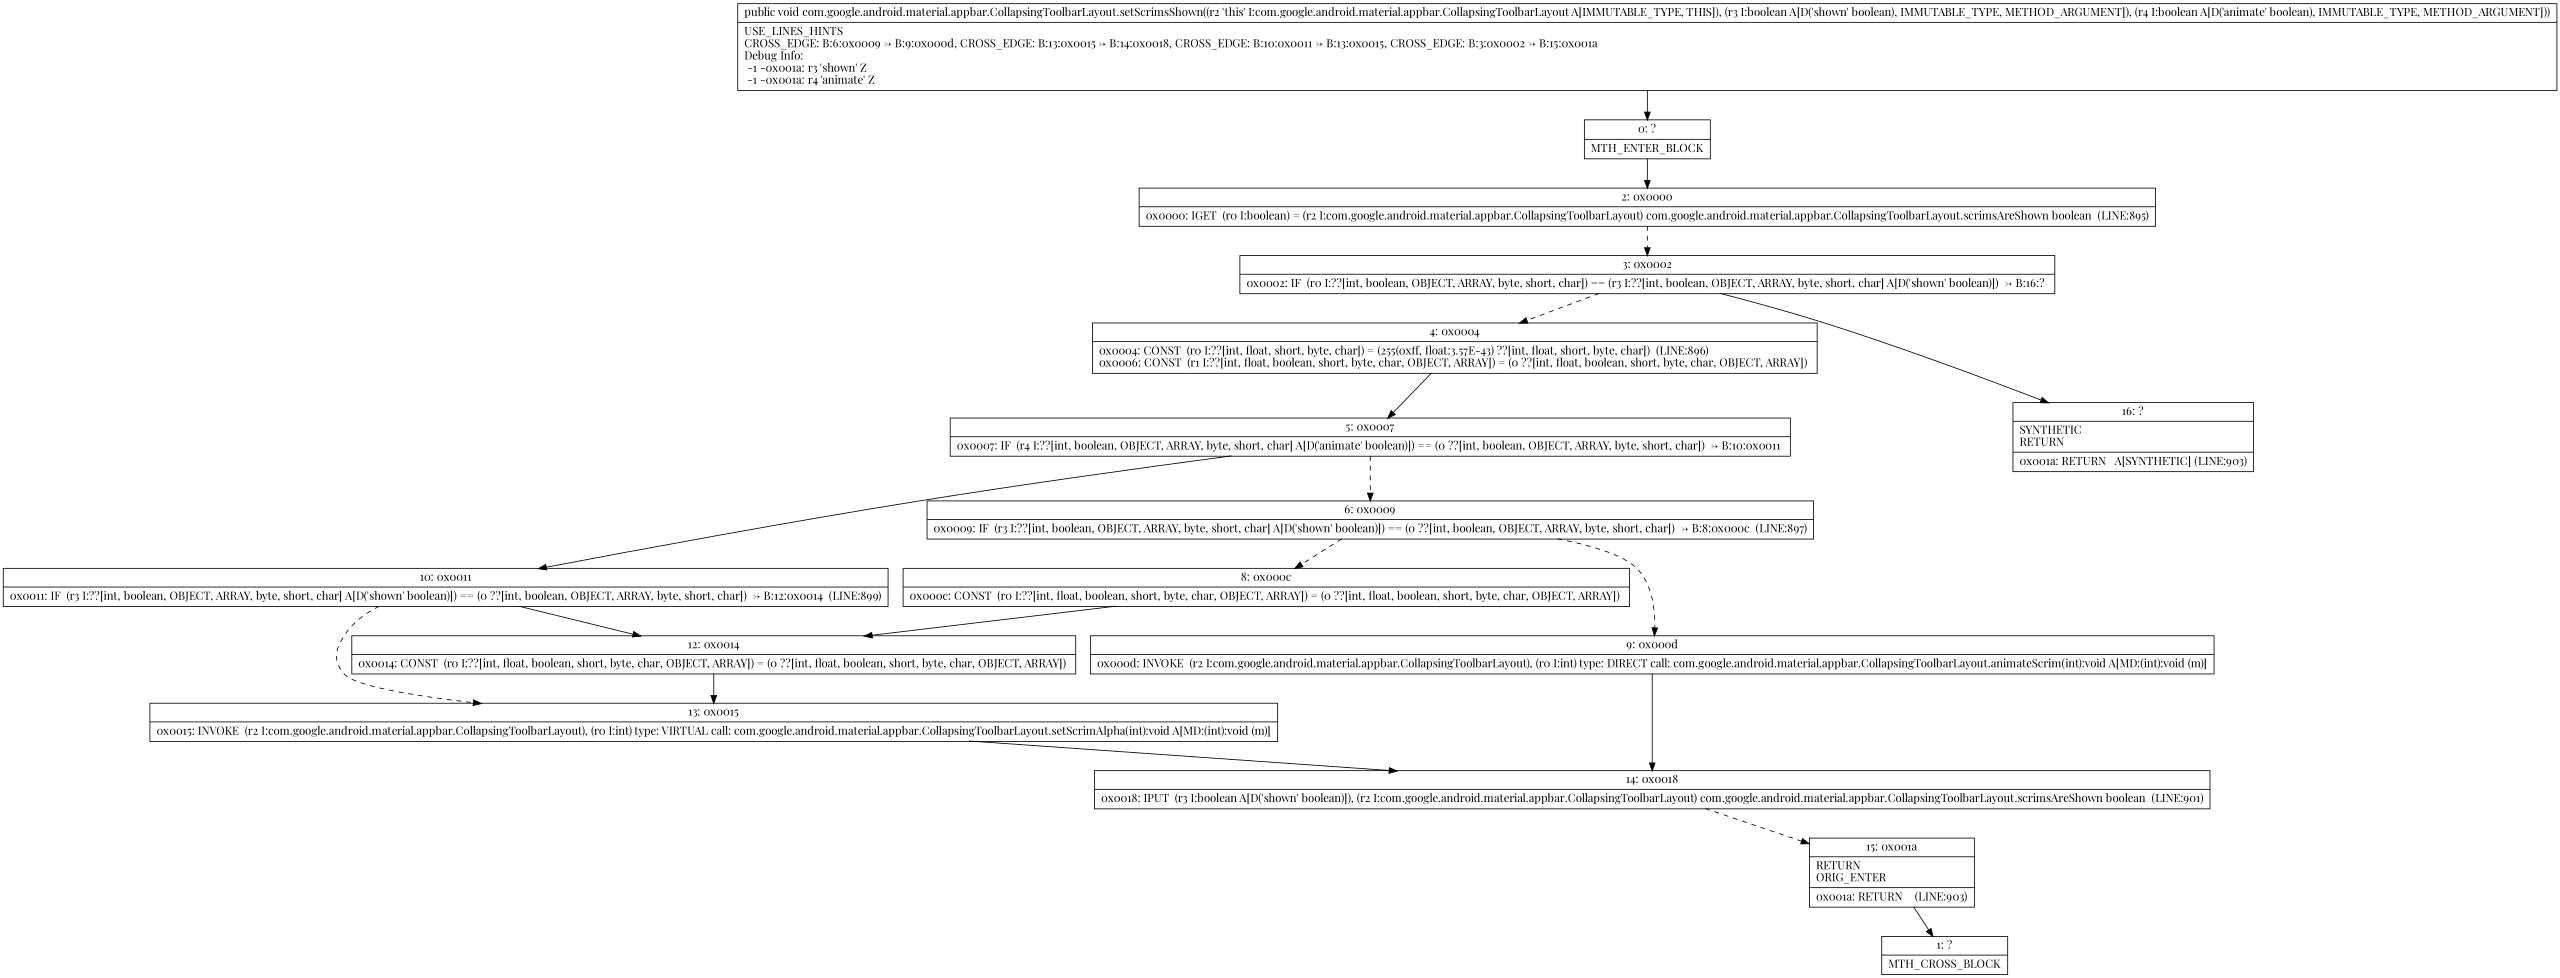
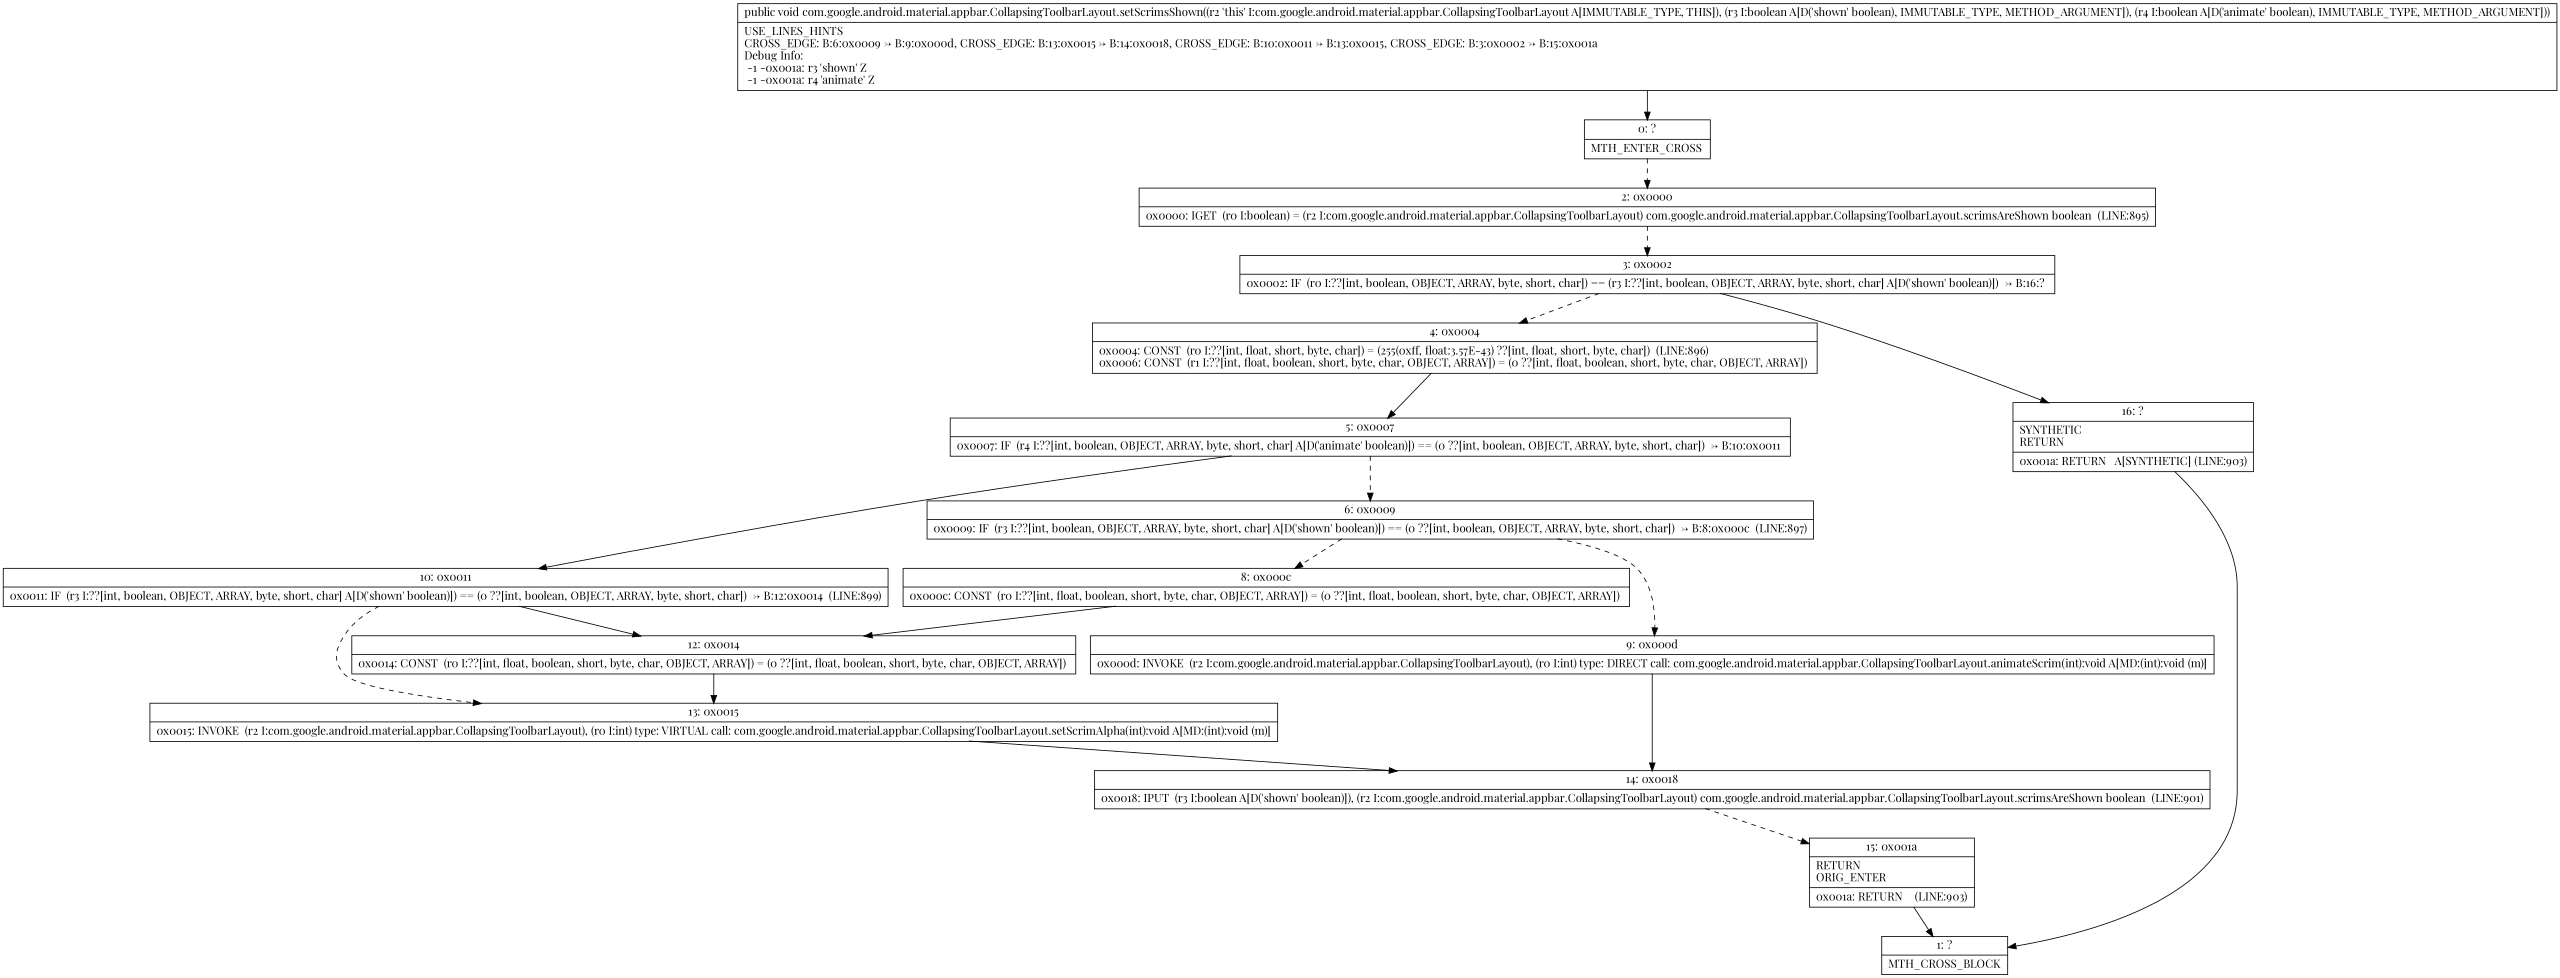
(1647, 149) -> (1647, 149)
(1647, 169) -> (1647, 169)
none -> (2237, 768)
